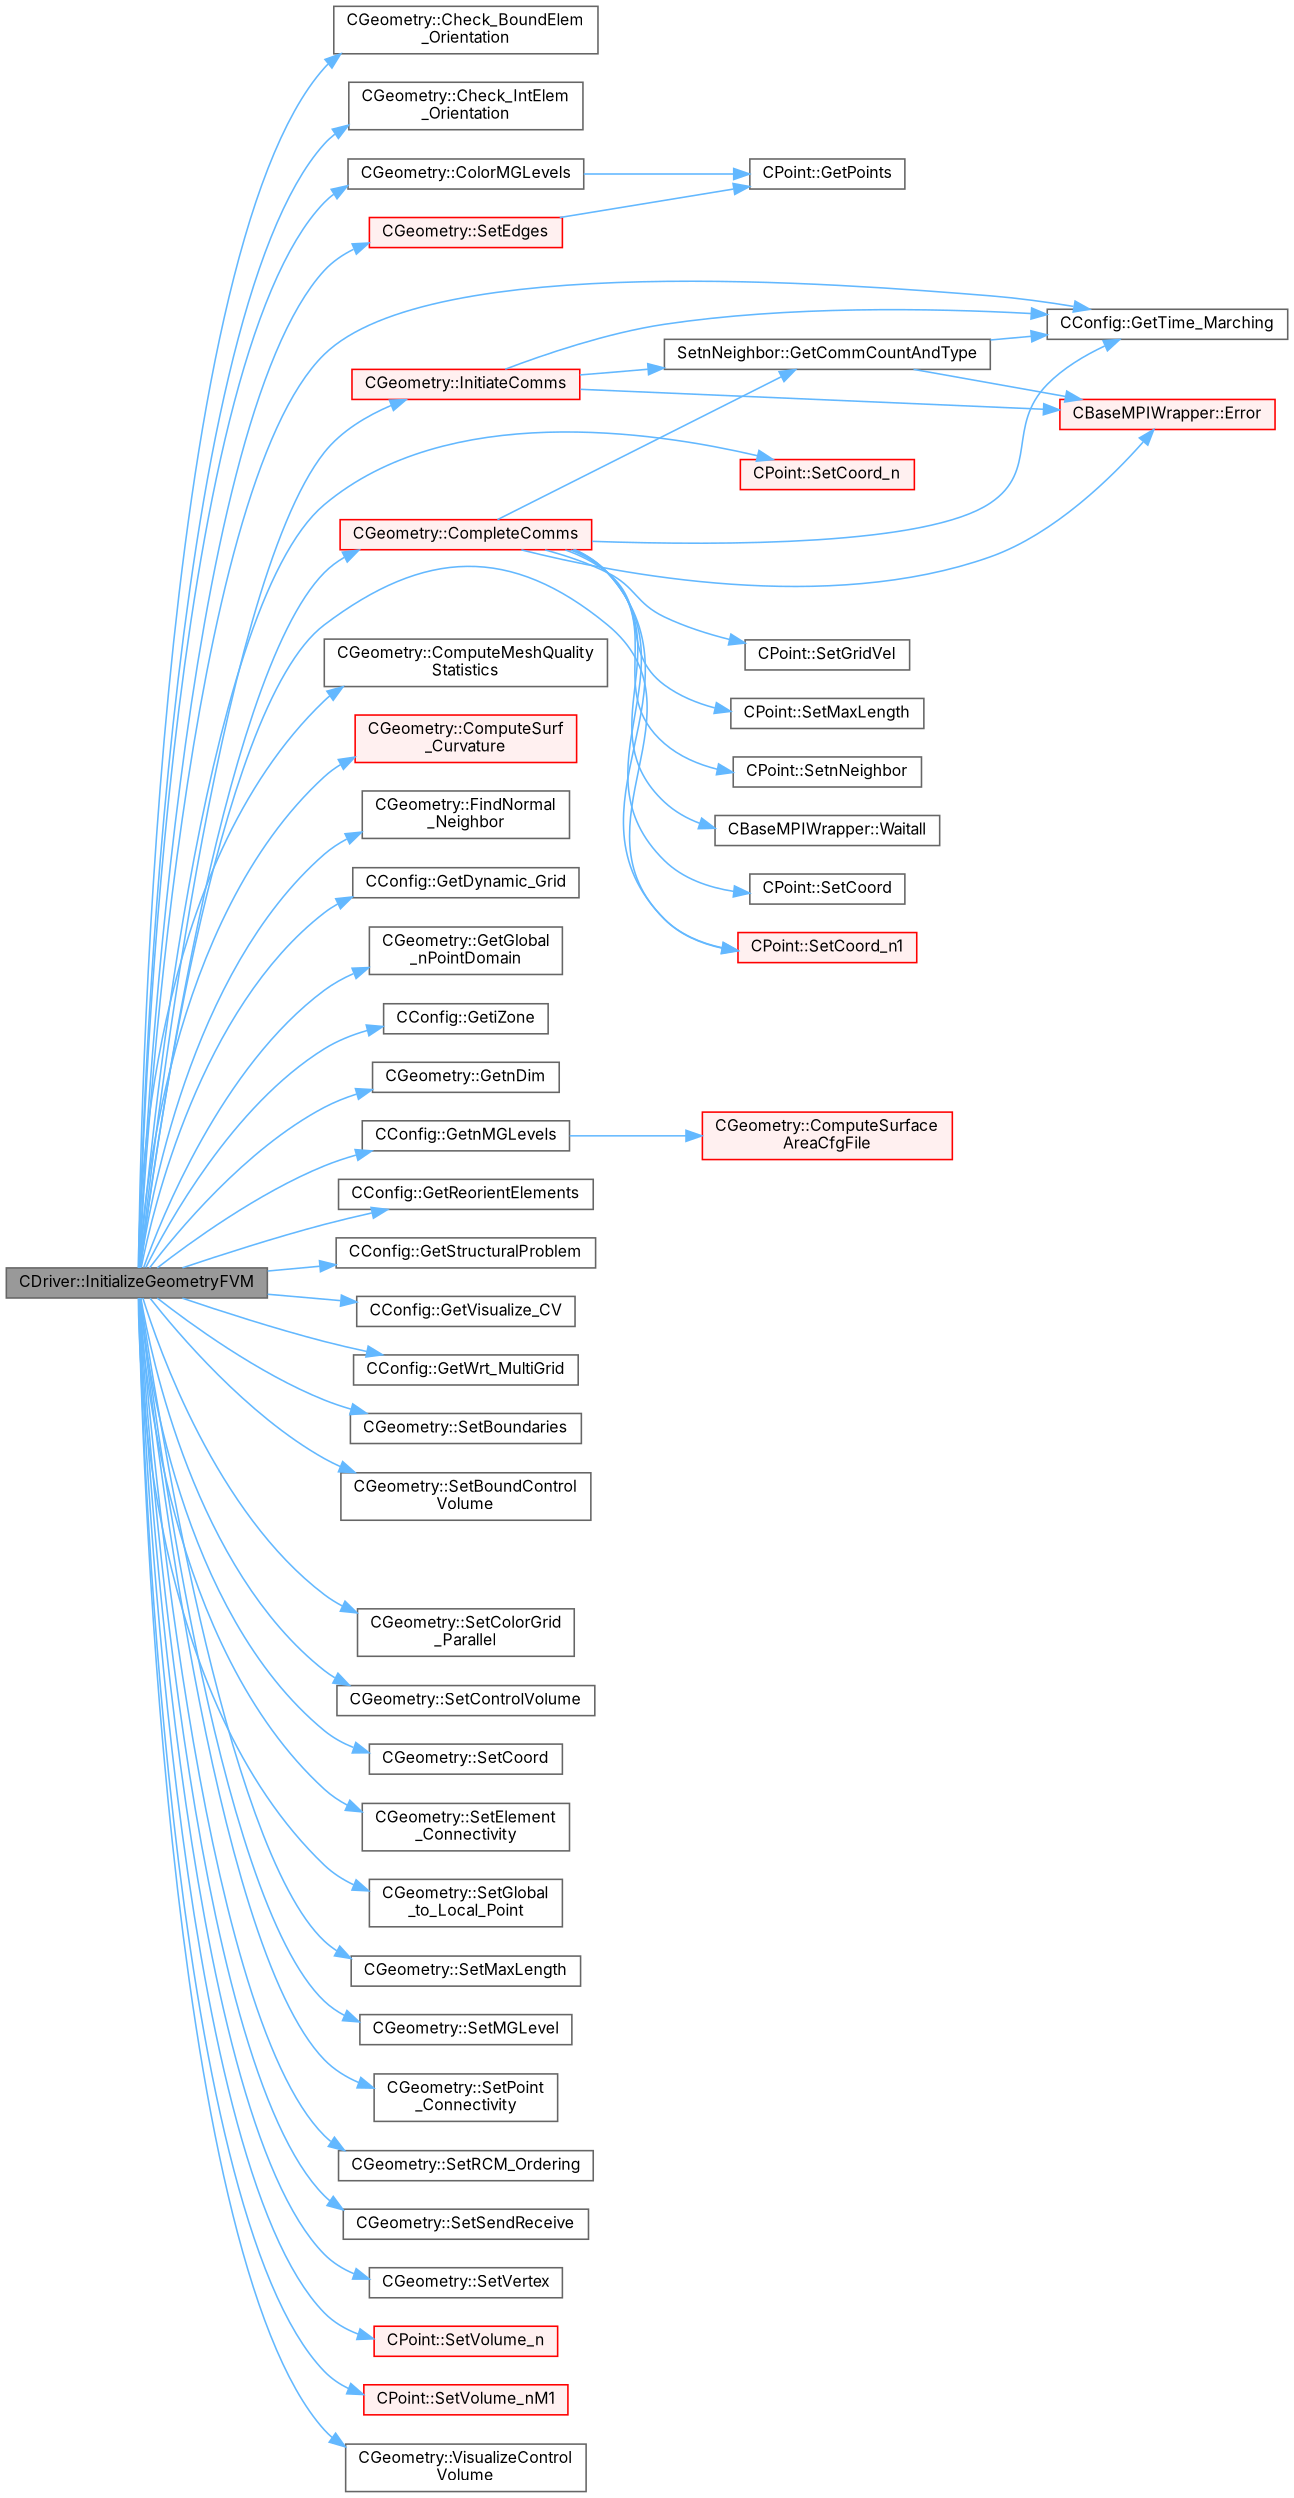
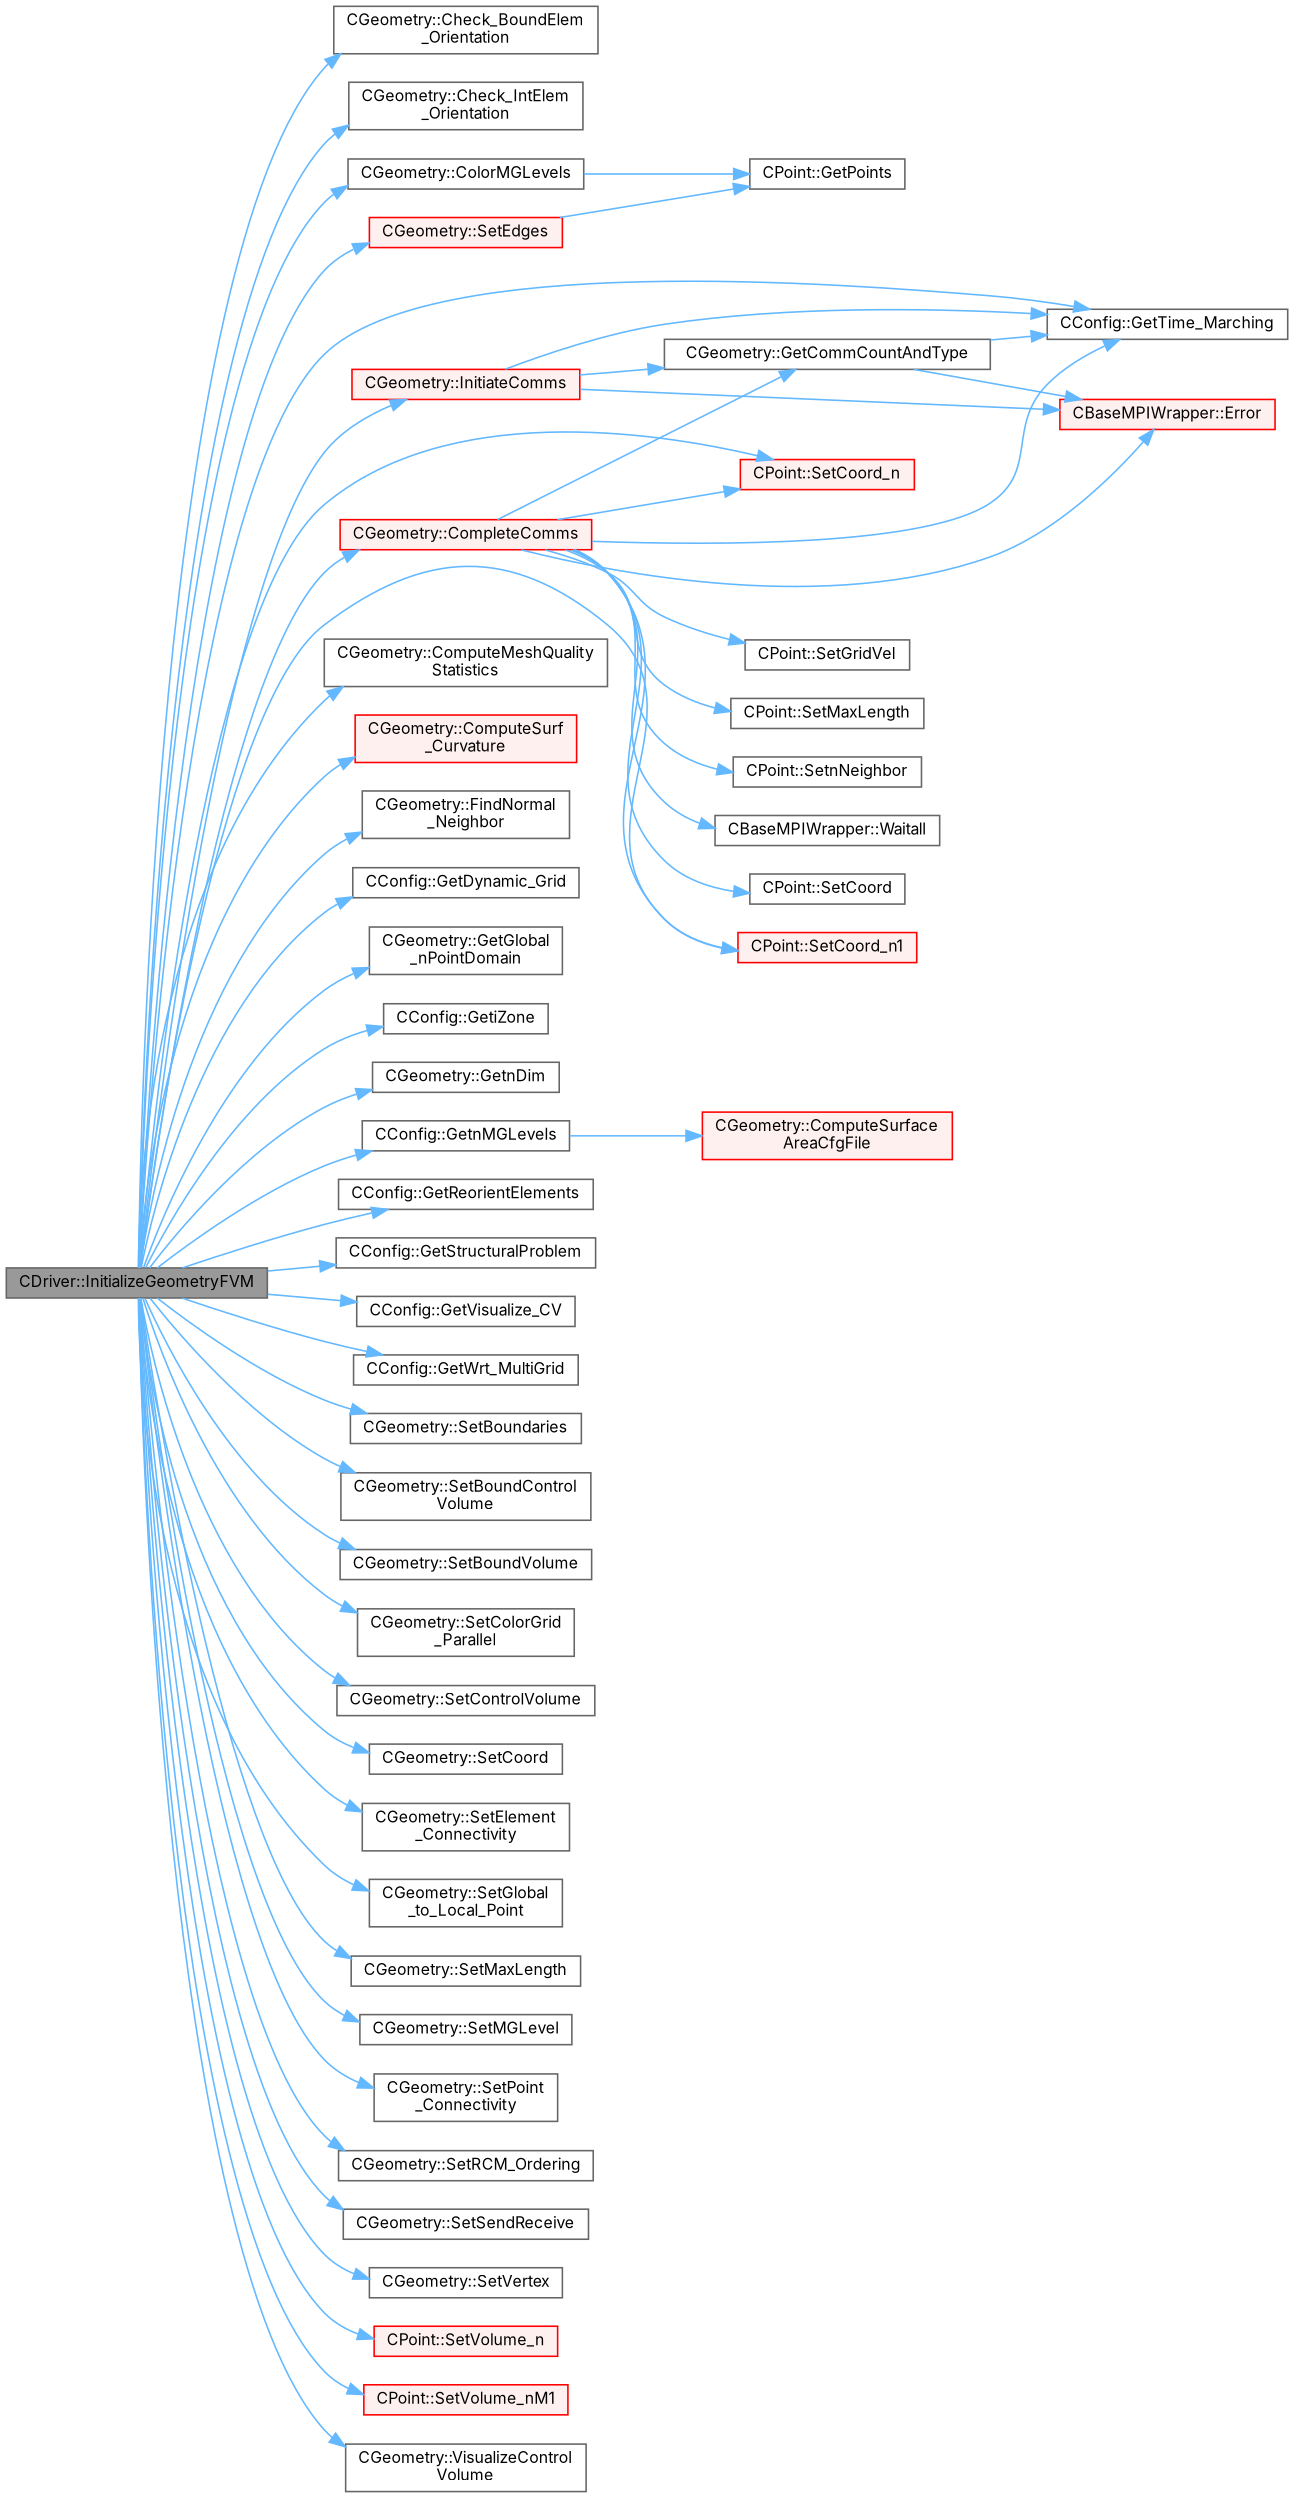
(827, 354) -> (827, 354)
none -> (641, 506)
none -> (466, 1565)
